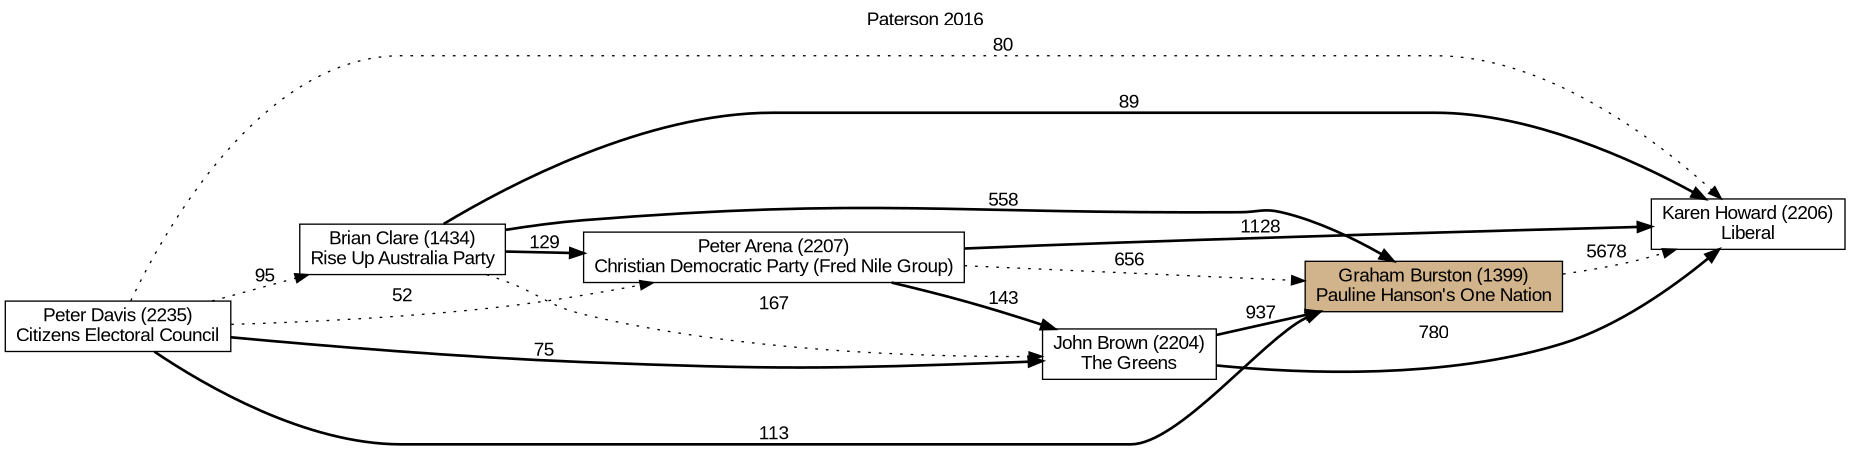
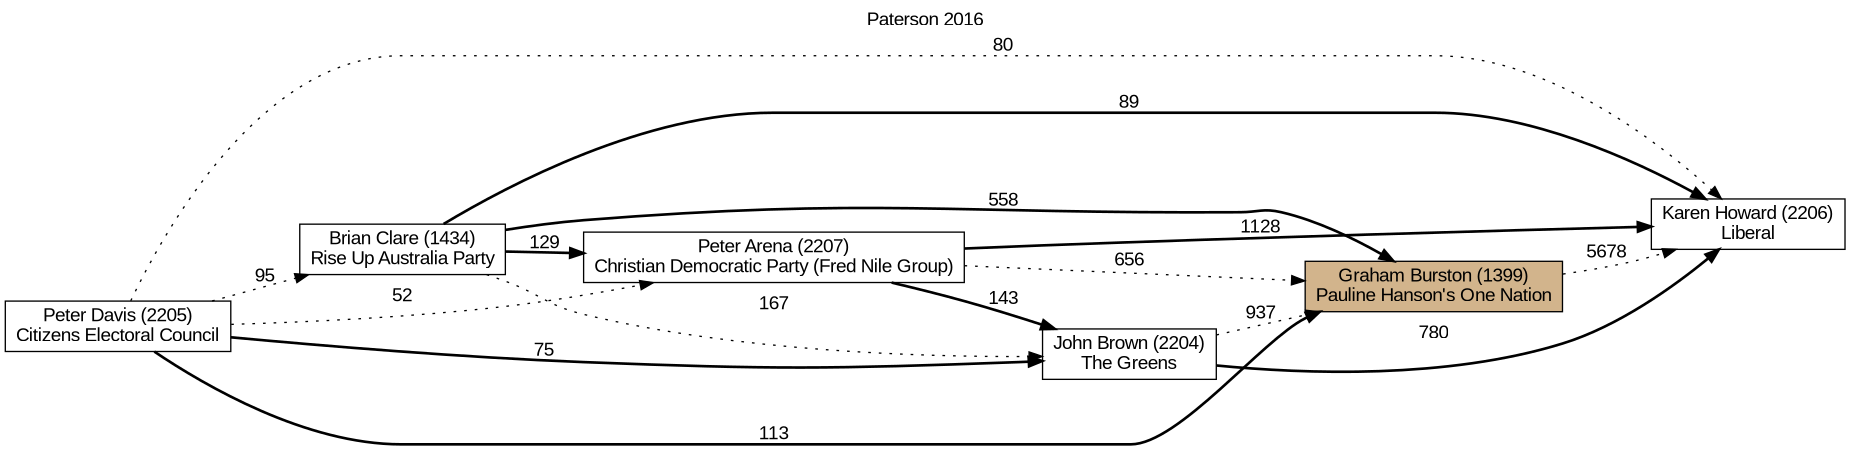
(1261, 325) -> (1261, 325)
(118, 326) -> (118, 326)
